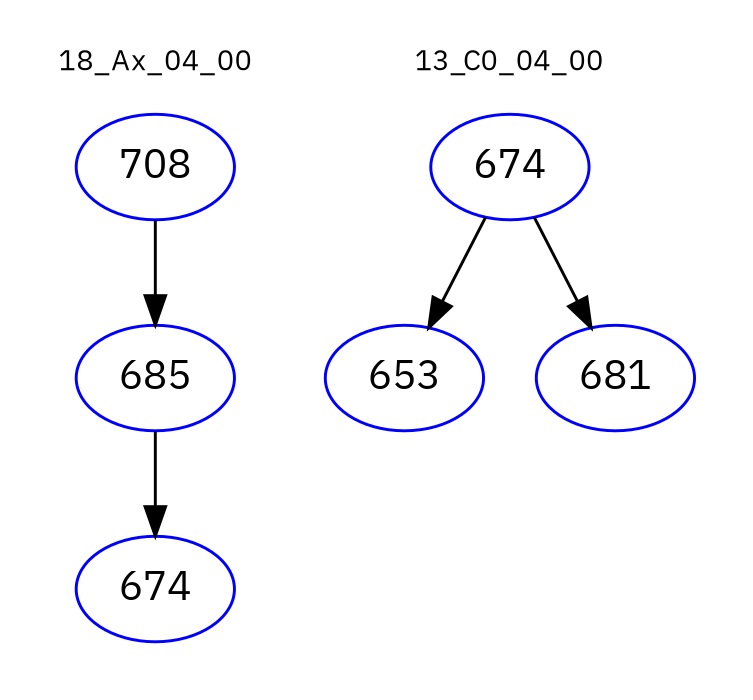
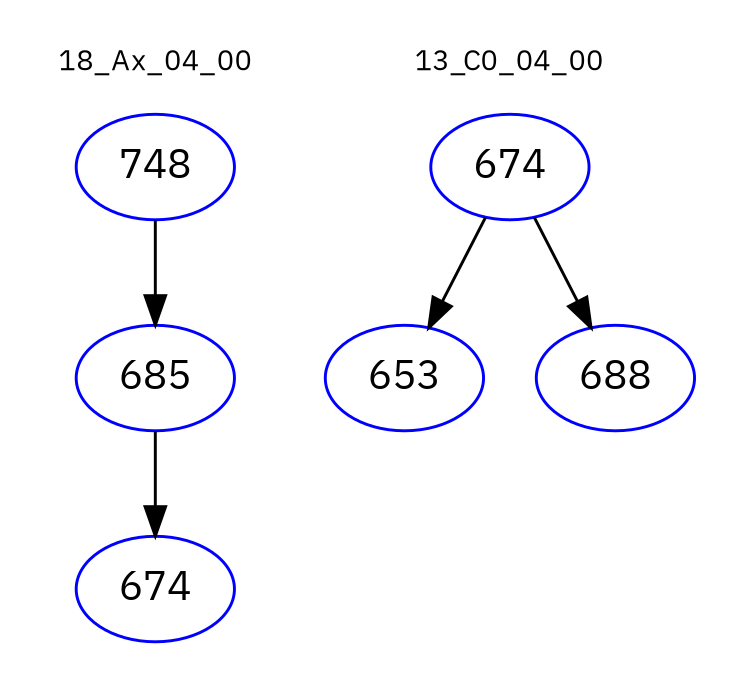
(155, 167) -> (155, 167)
(615, 378) -> (615, 378)
